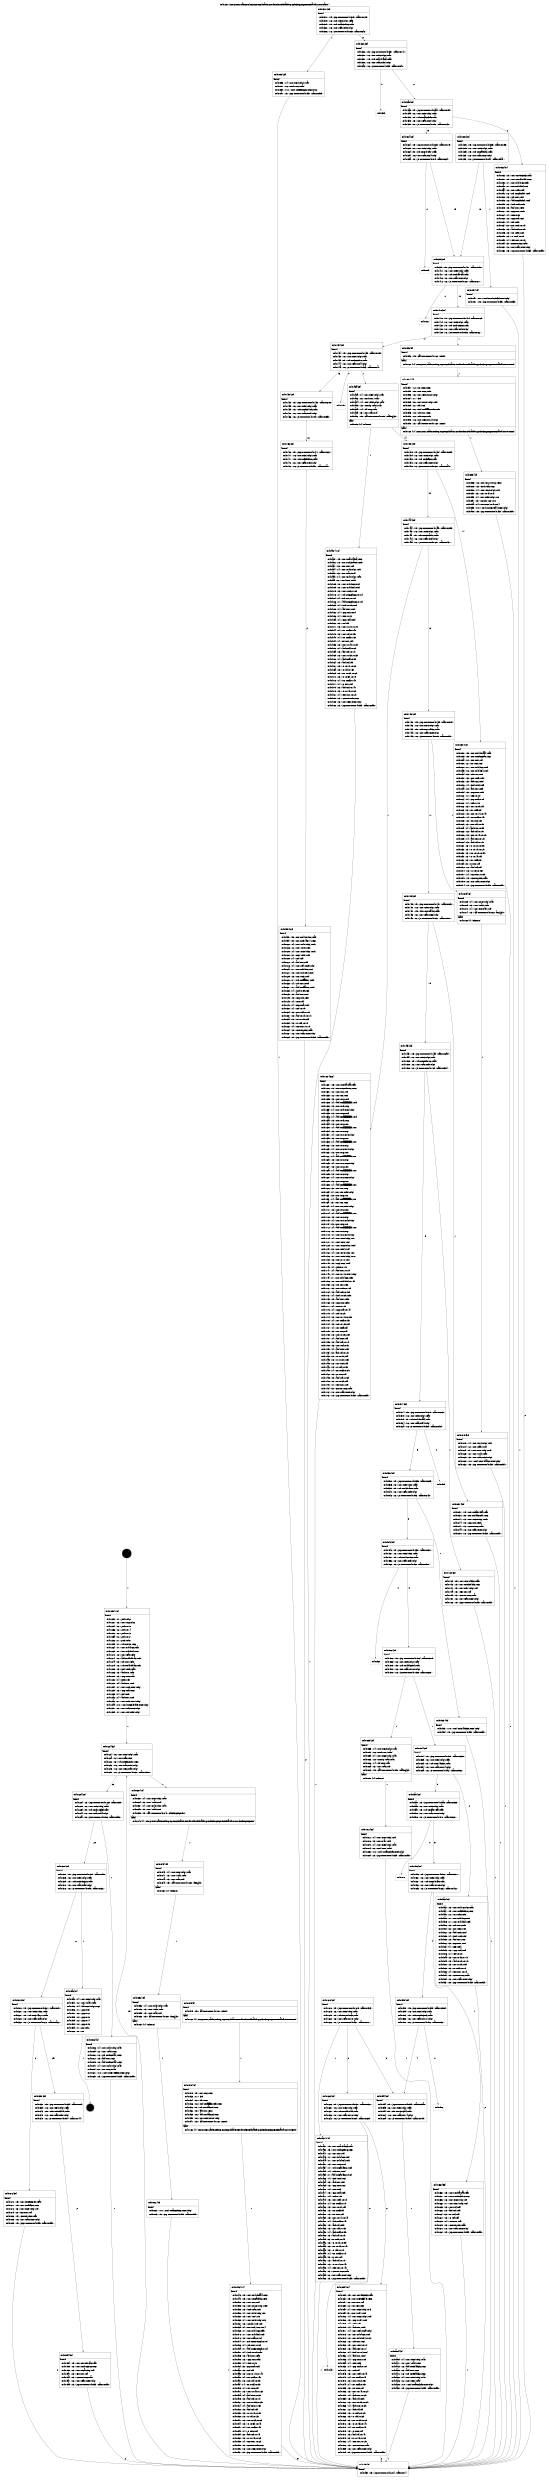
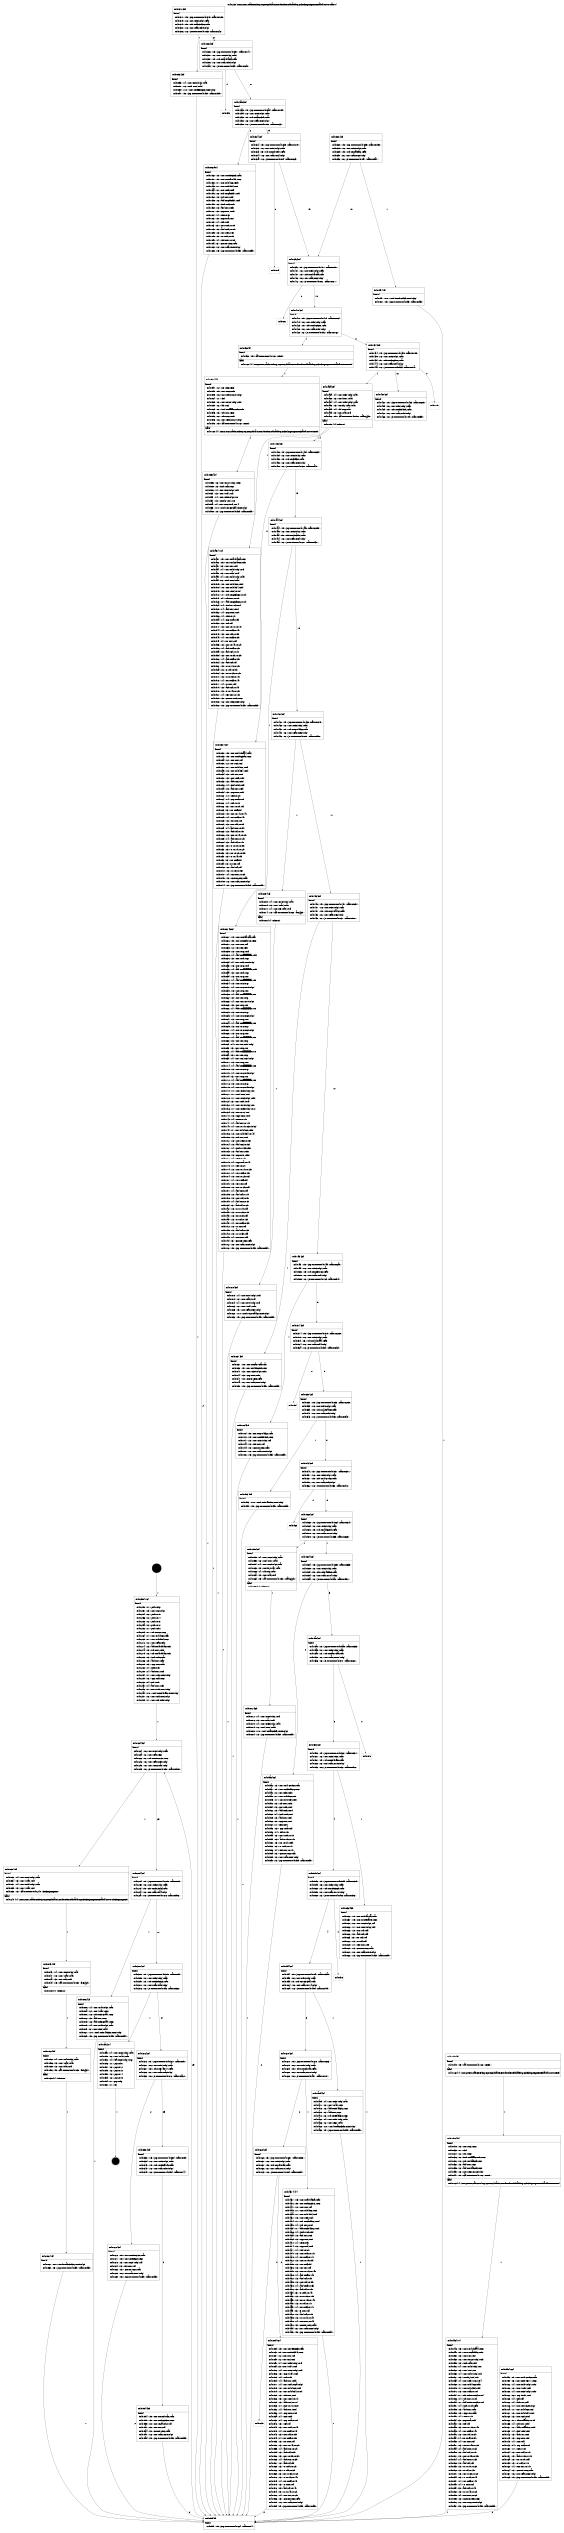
(307, 455) -> none
(374, 2059) -> (305, 2021)
(298, 2459) -> (447, 2512)
